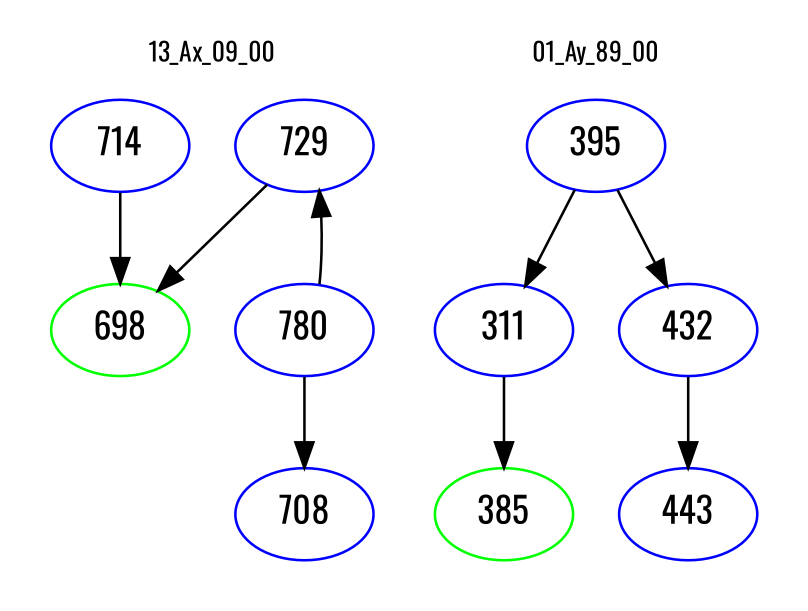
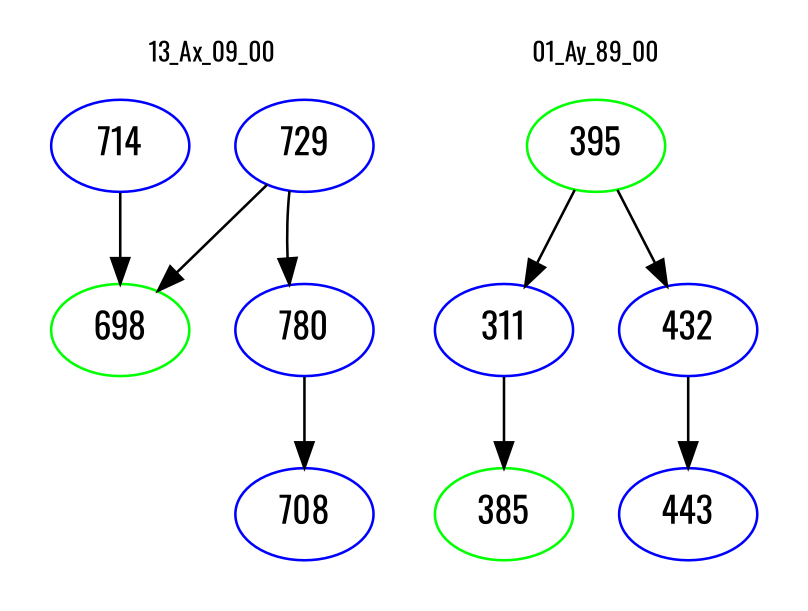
(596, 146) -> (596, 146)
(322, 251) -> (287, 225)
